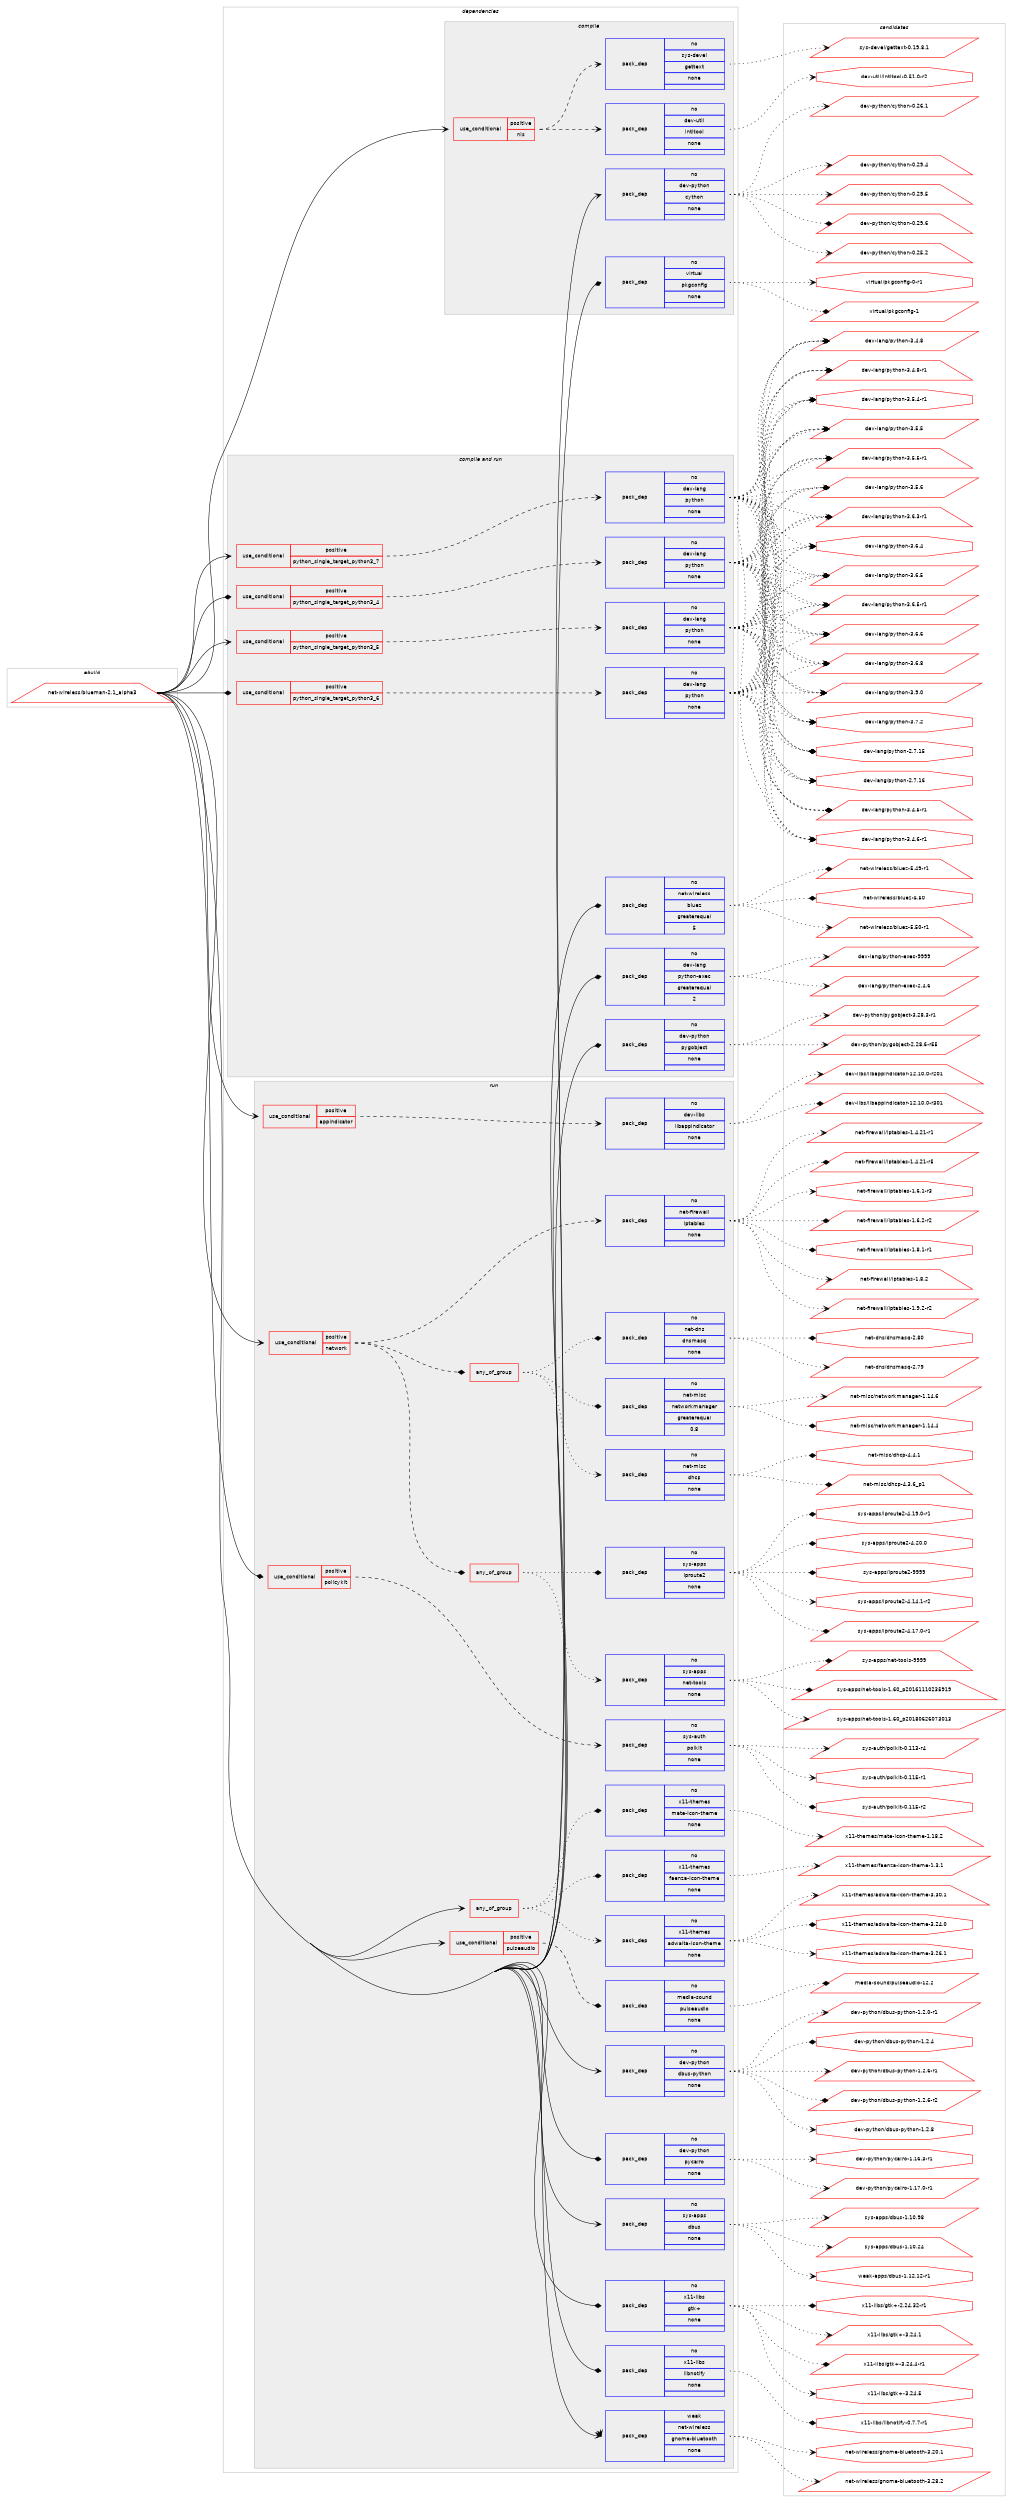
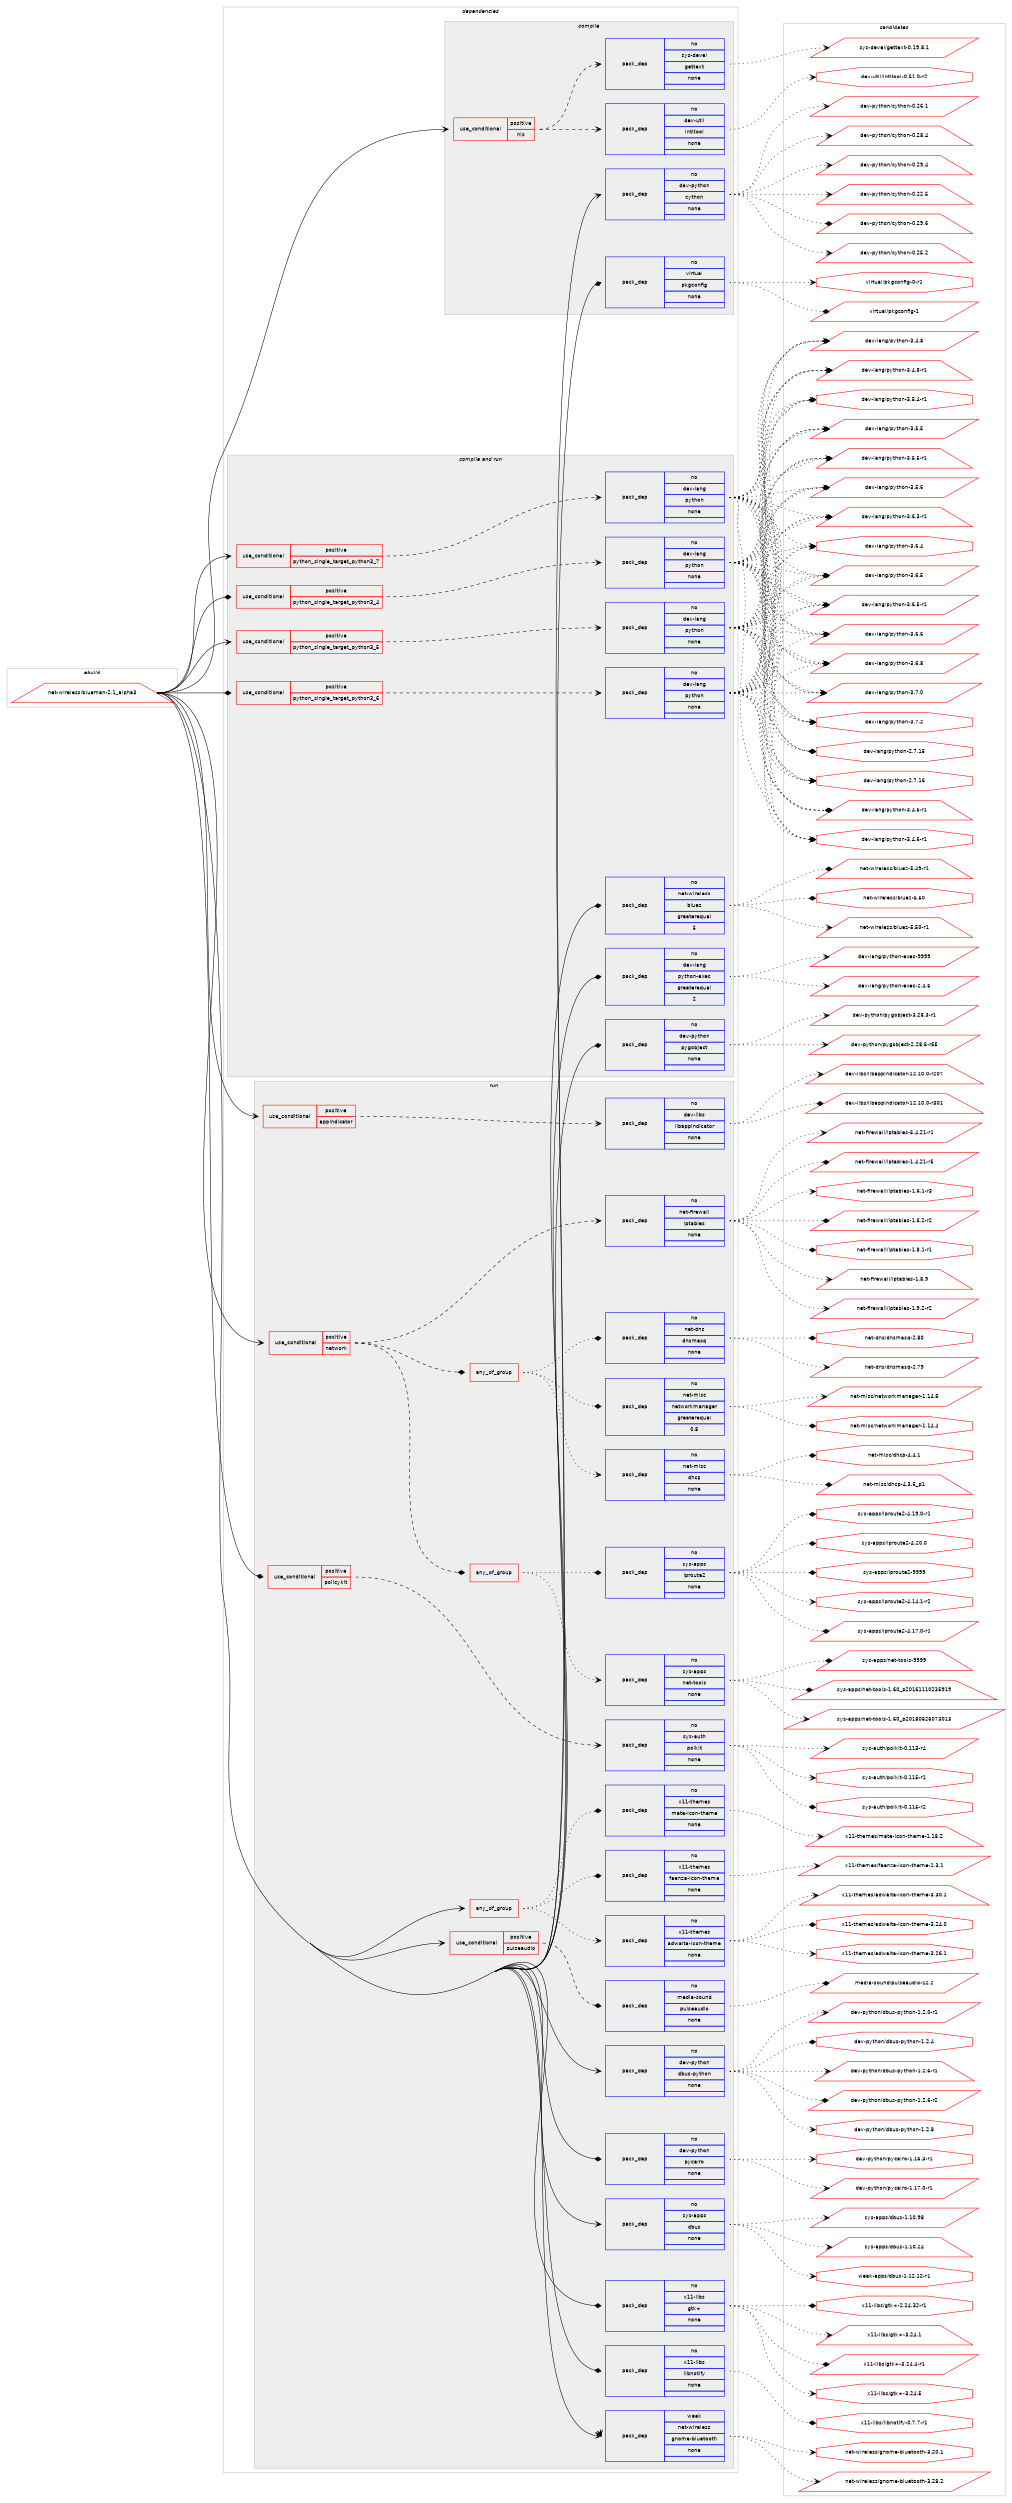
none -> (894, 136)
(894, 194) -> (894, 194)
(894, 693) -> (894, 693)
(894, 1074) -> (894, 1074)
(894, 1133) -> (894, 1133)
(894, 1279) -> (894, 1279)
